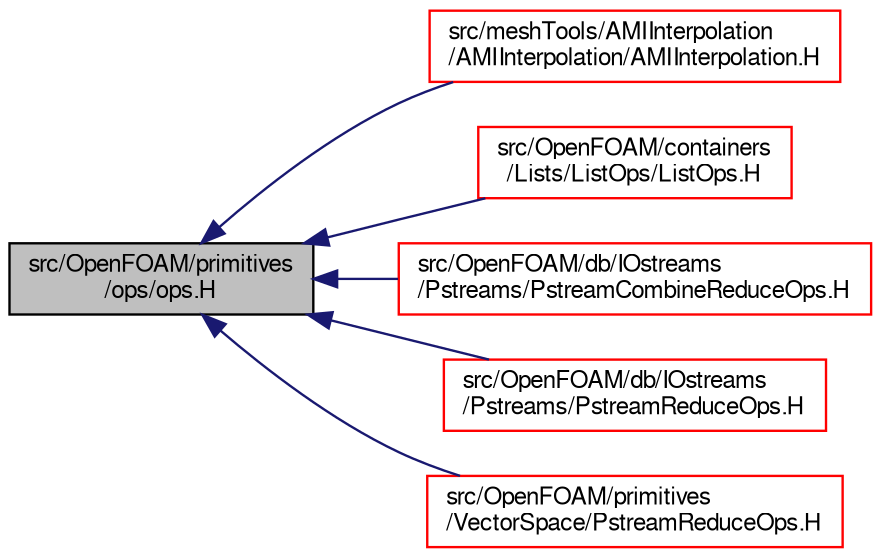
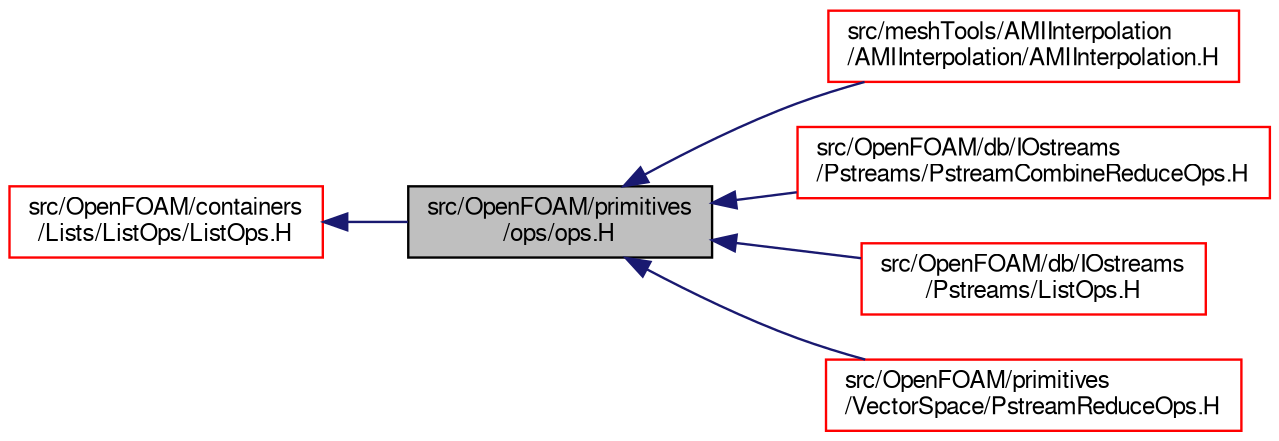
(407, 218) -> (378, 222)
(635, 395) -> (1034, 279)
